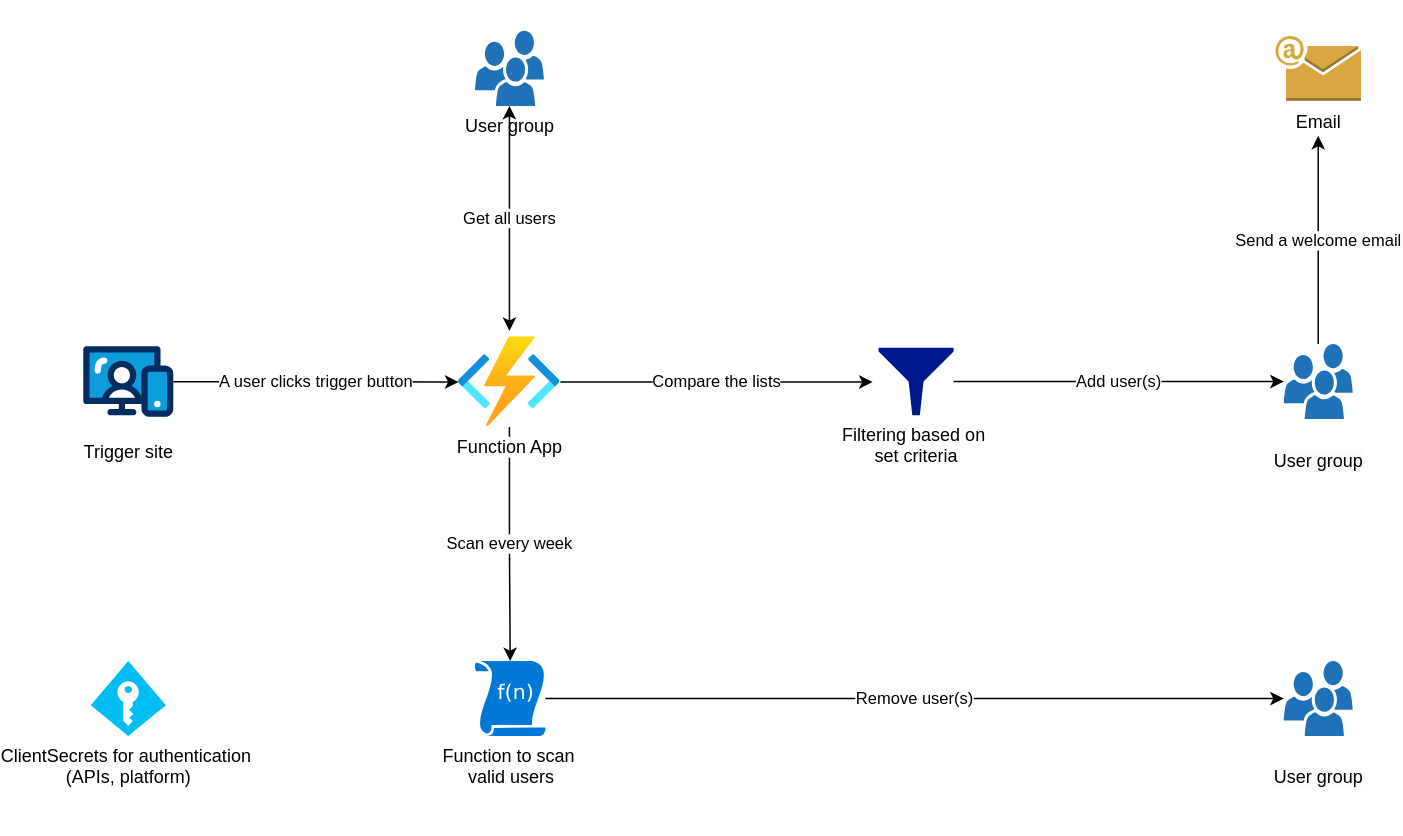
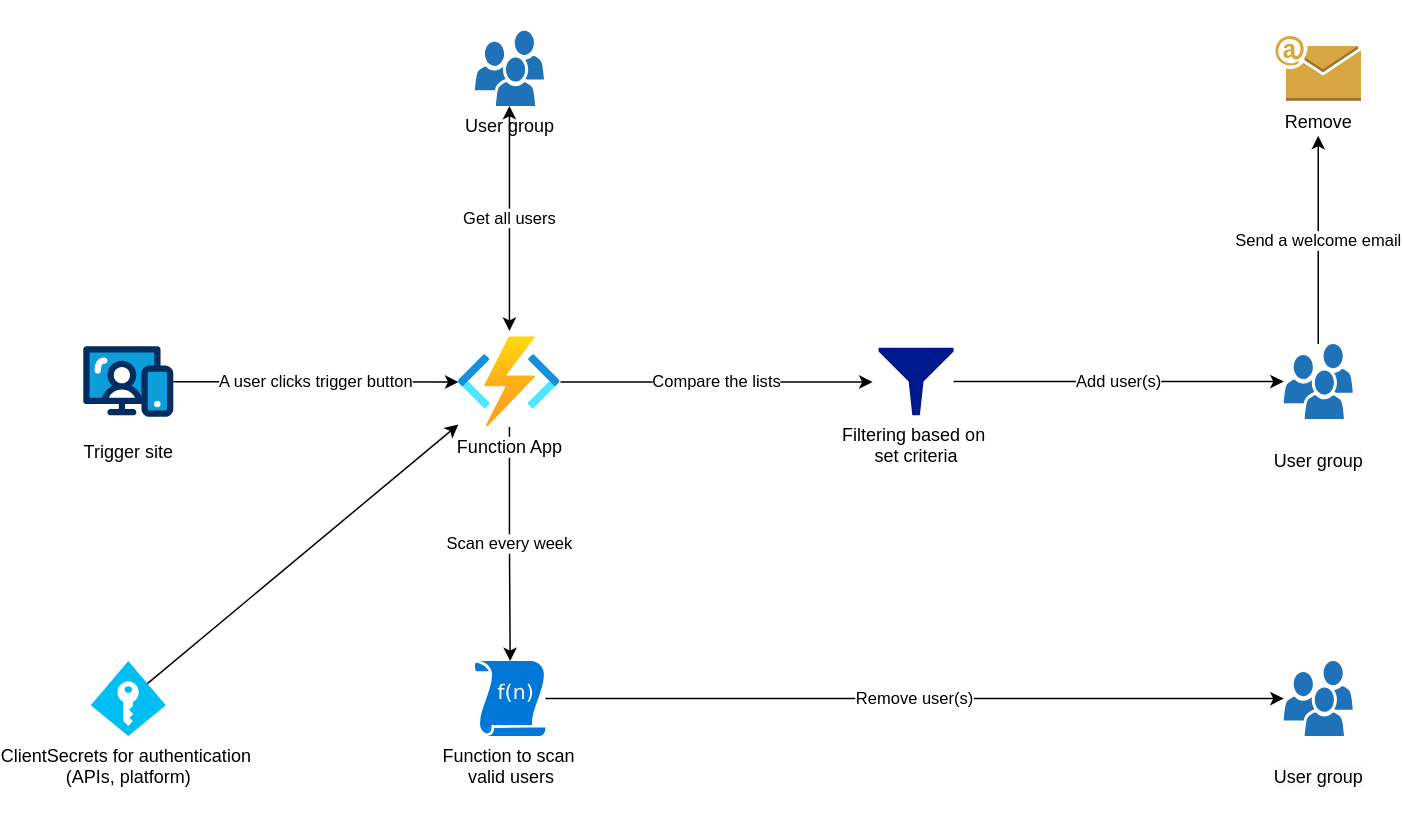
(1319, 123) -> (1319, 123)
none -> (299, 557)
